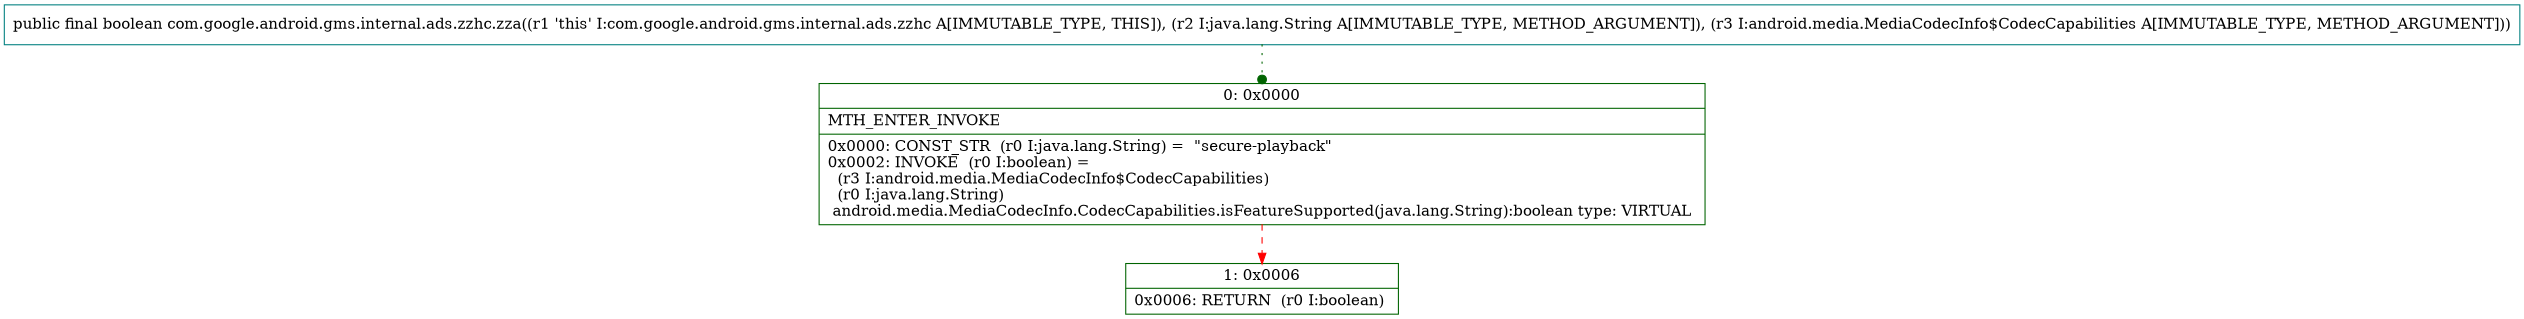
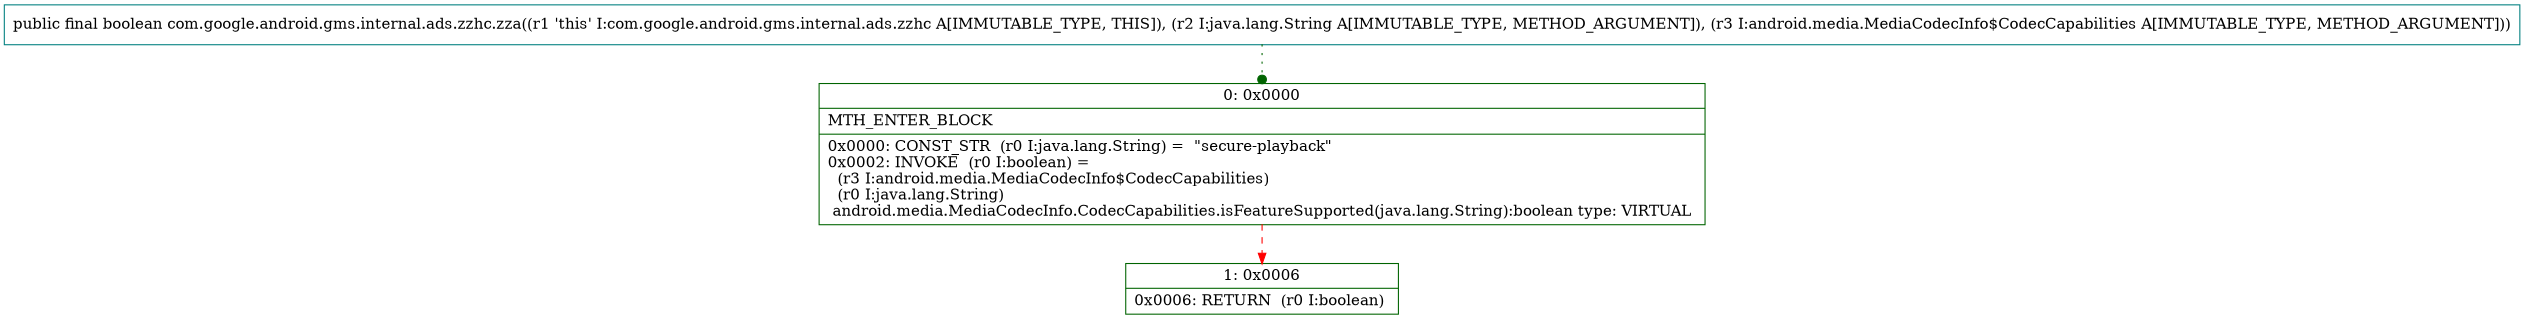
(914, 121) -> (911, 121)
